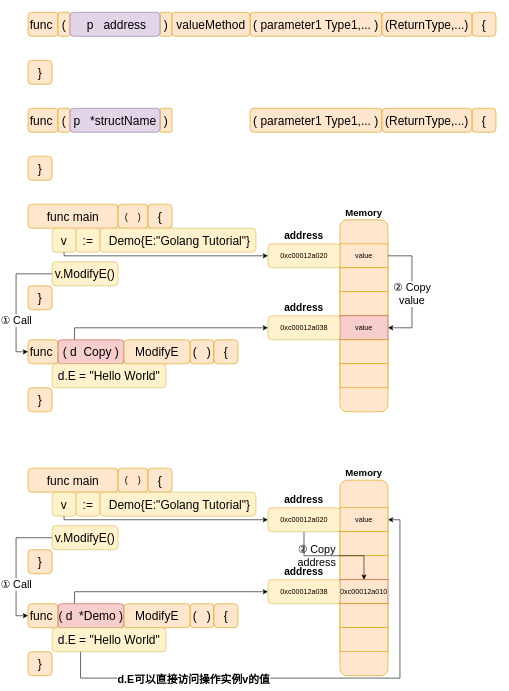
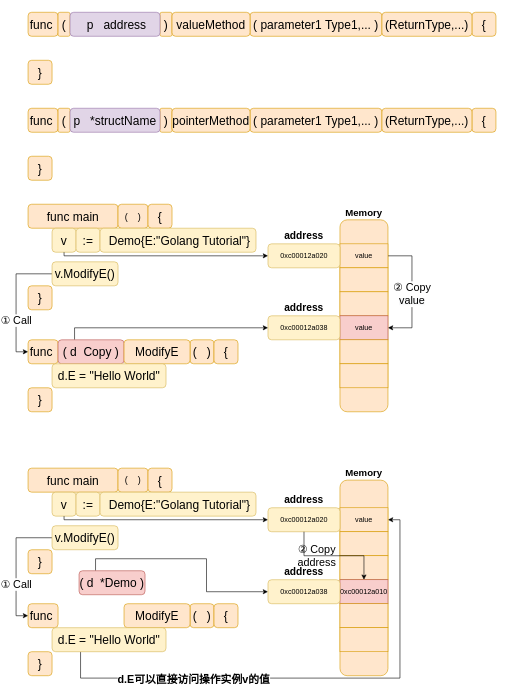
none -> (211, 120)
(364, 592) -> (364, 592)
(91, 616) -> (112, 583)
